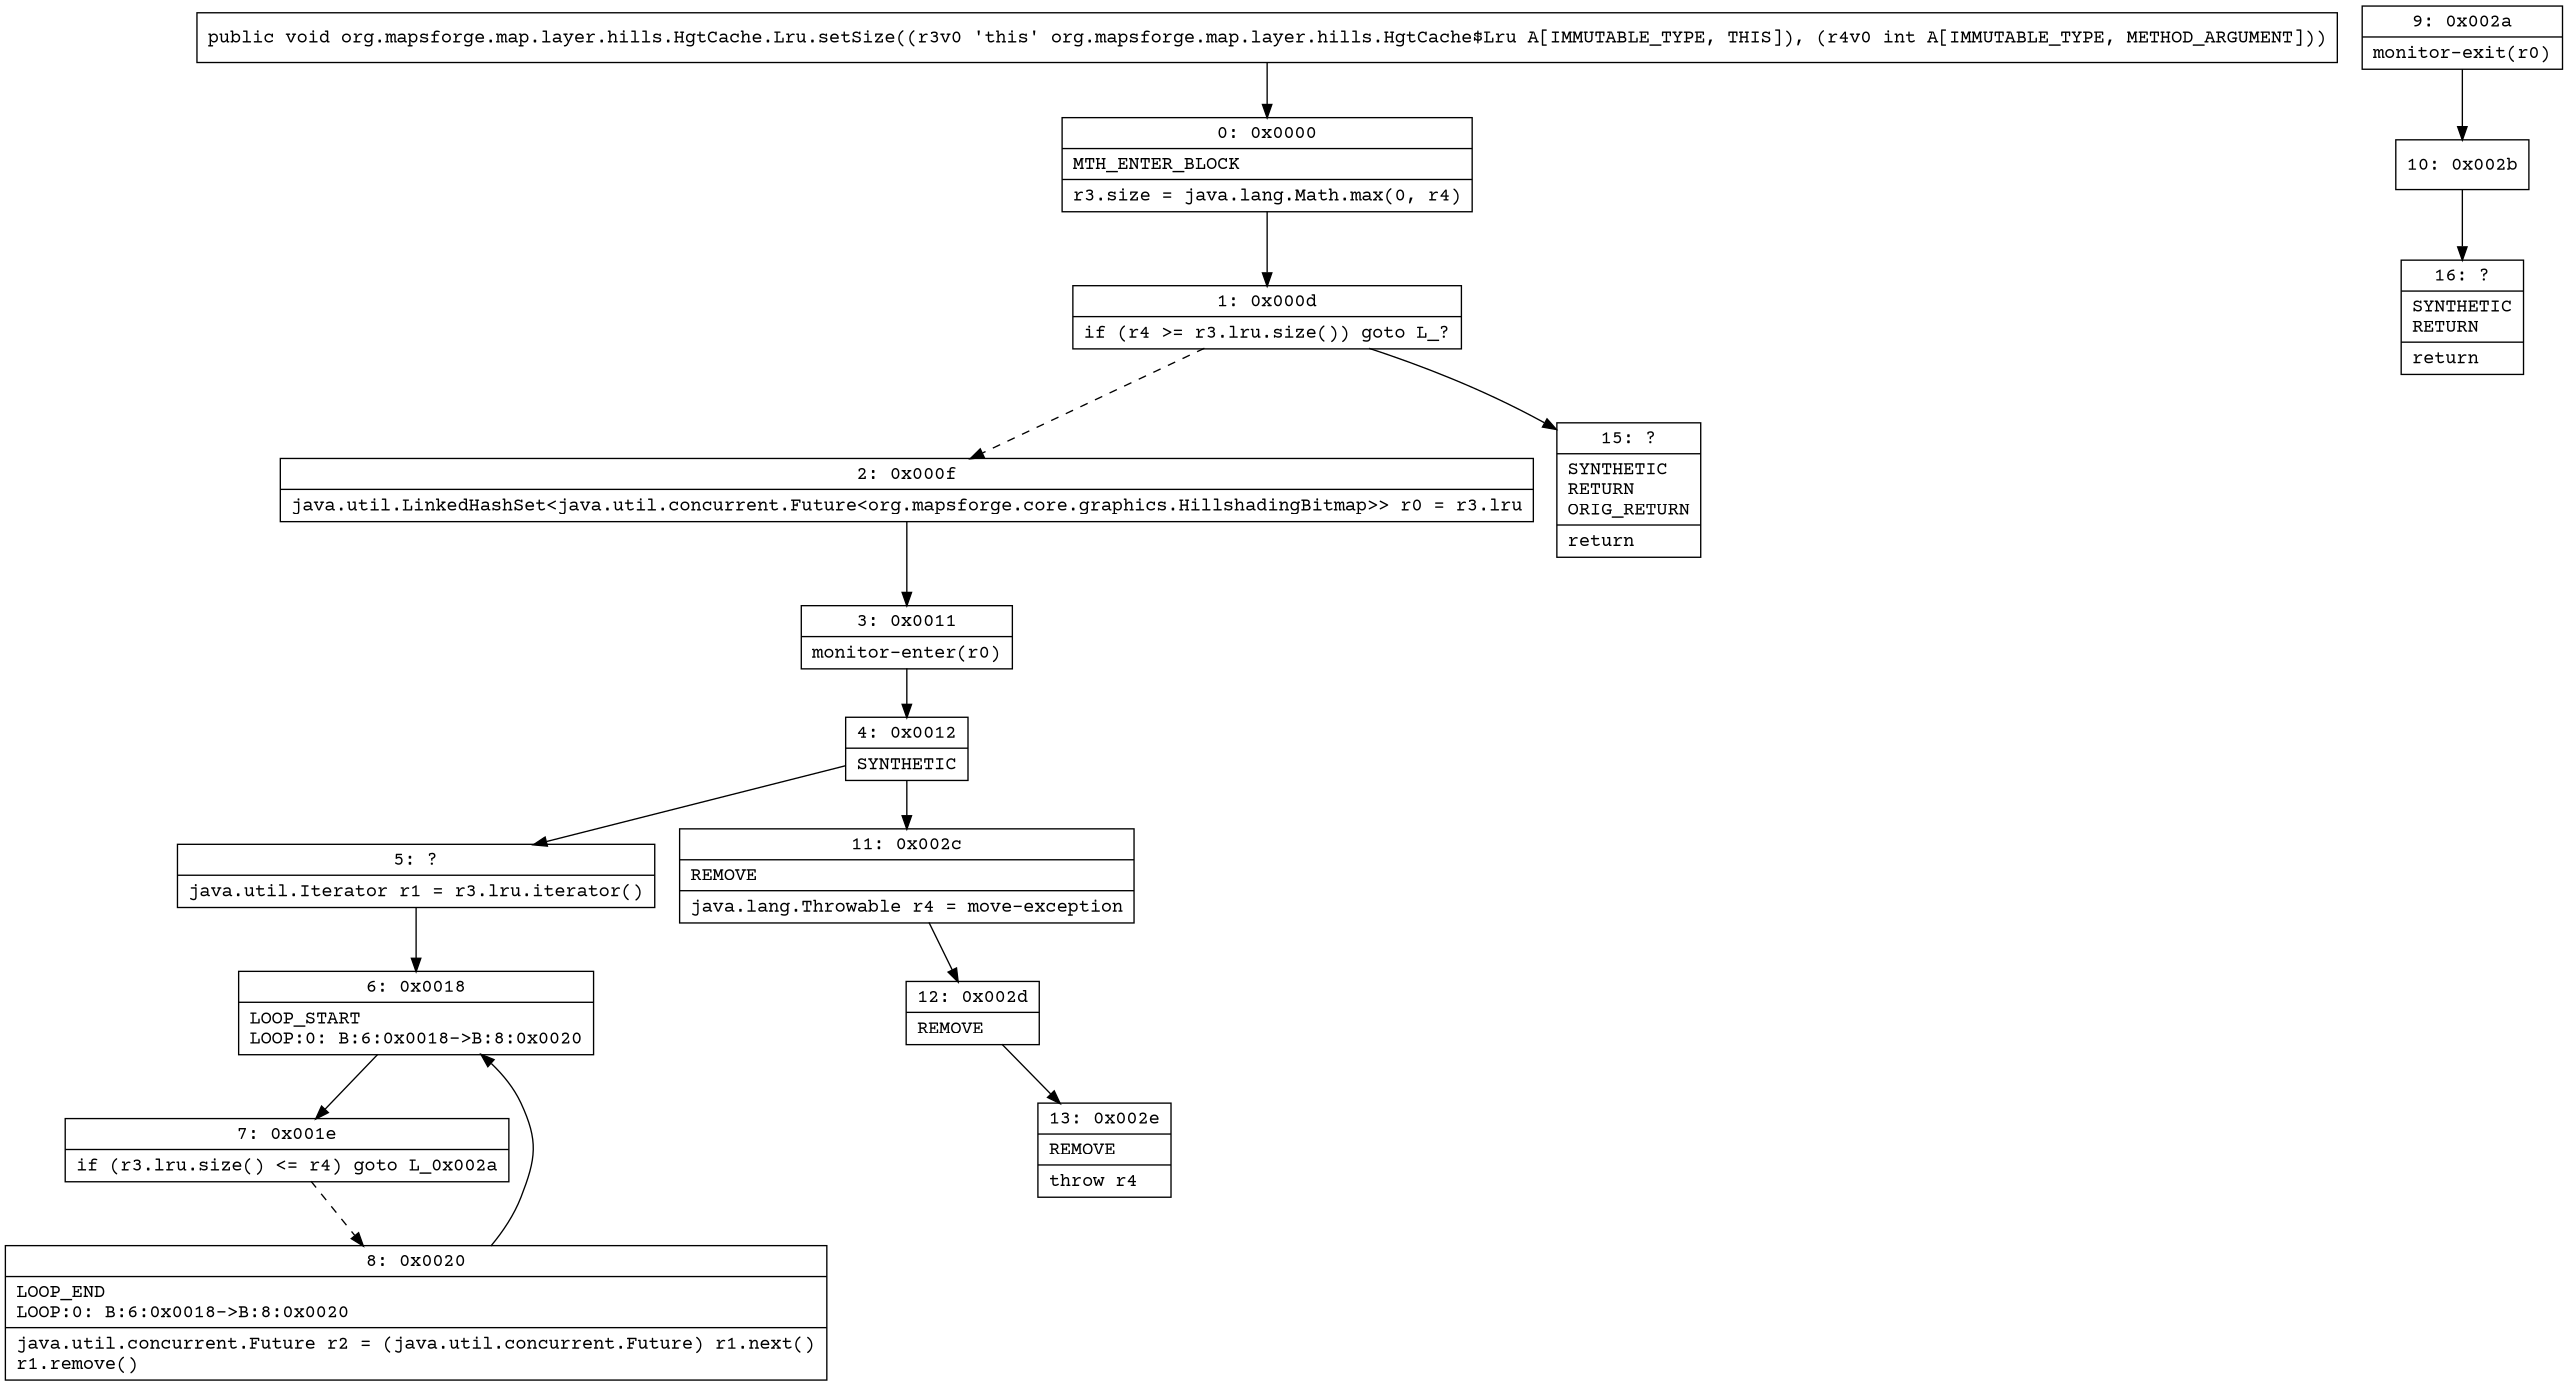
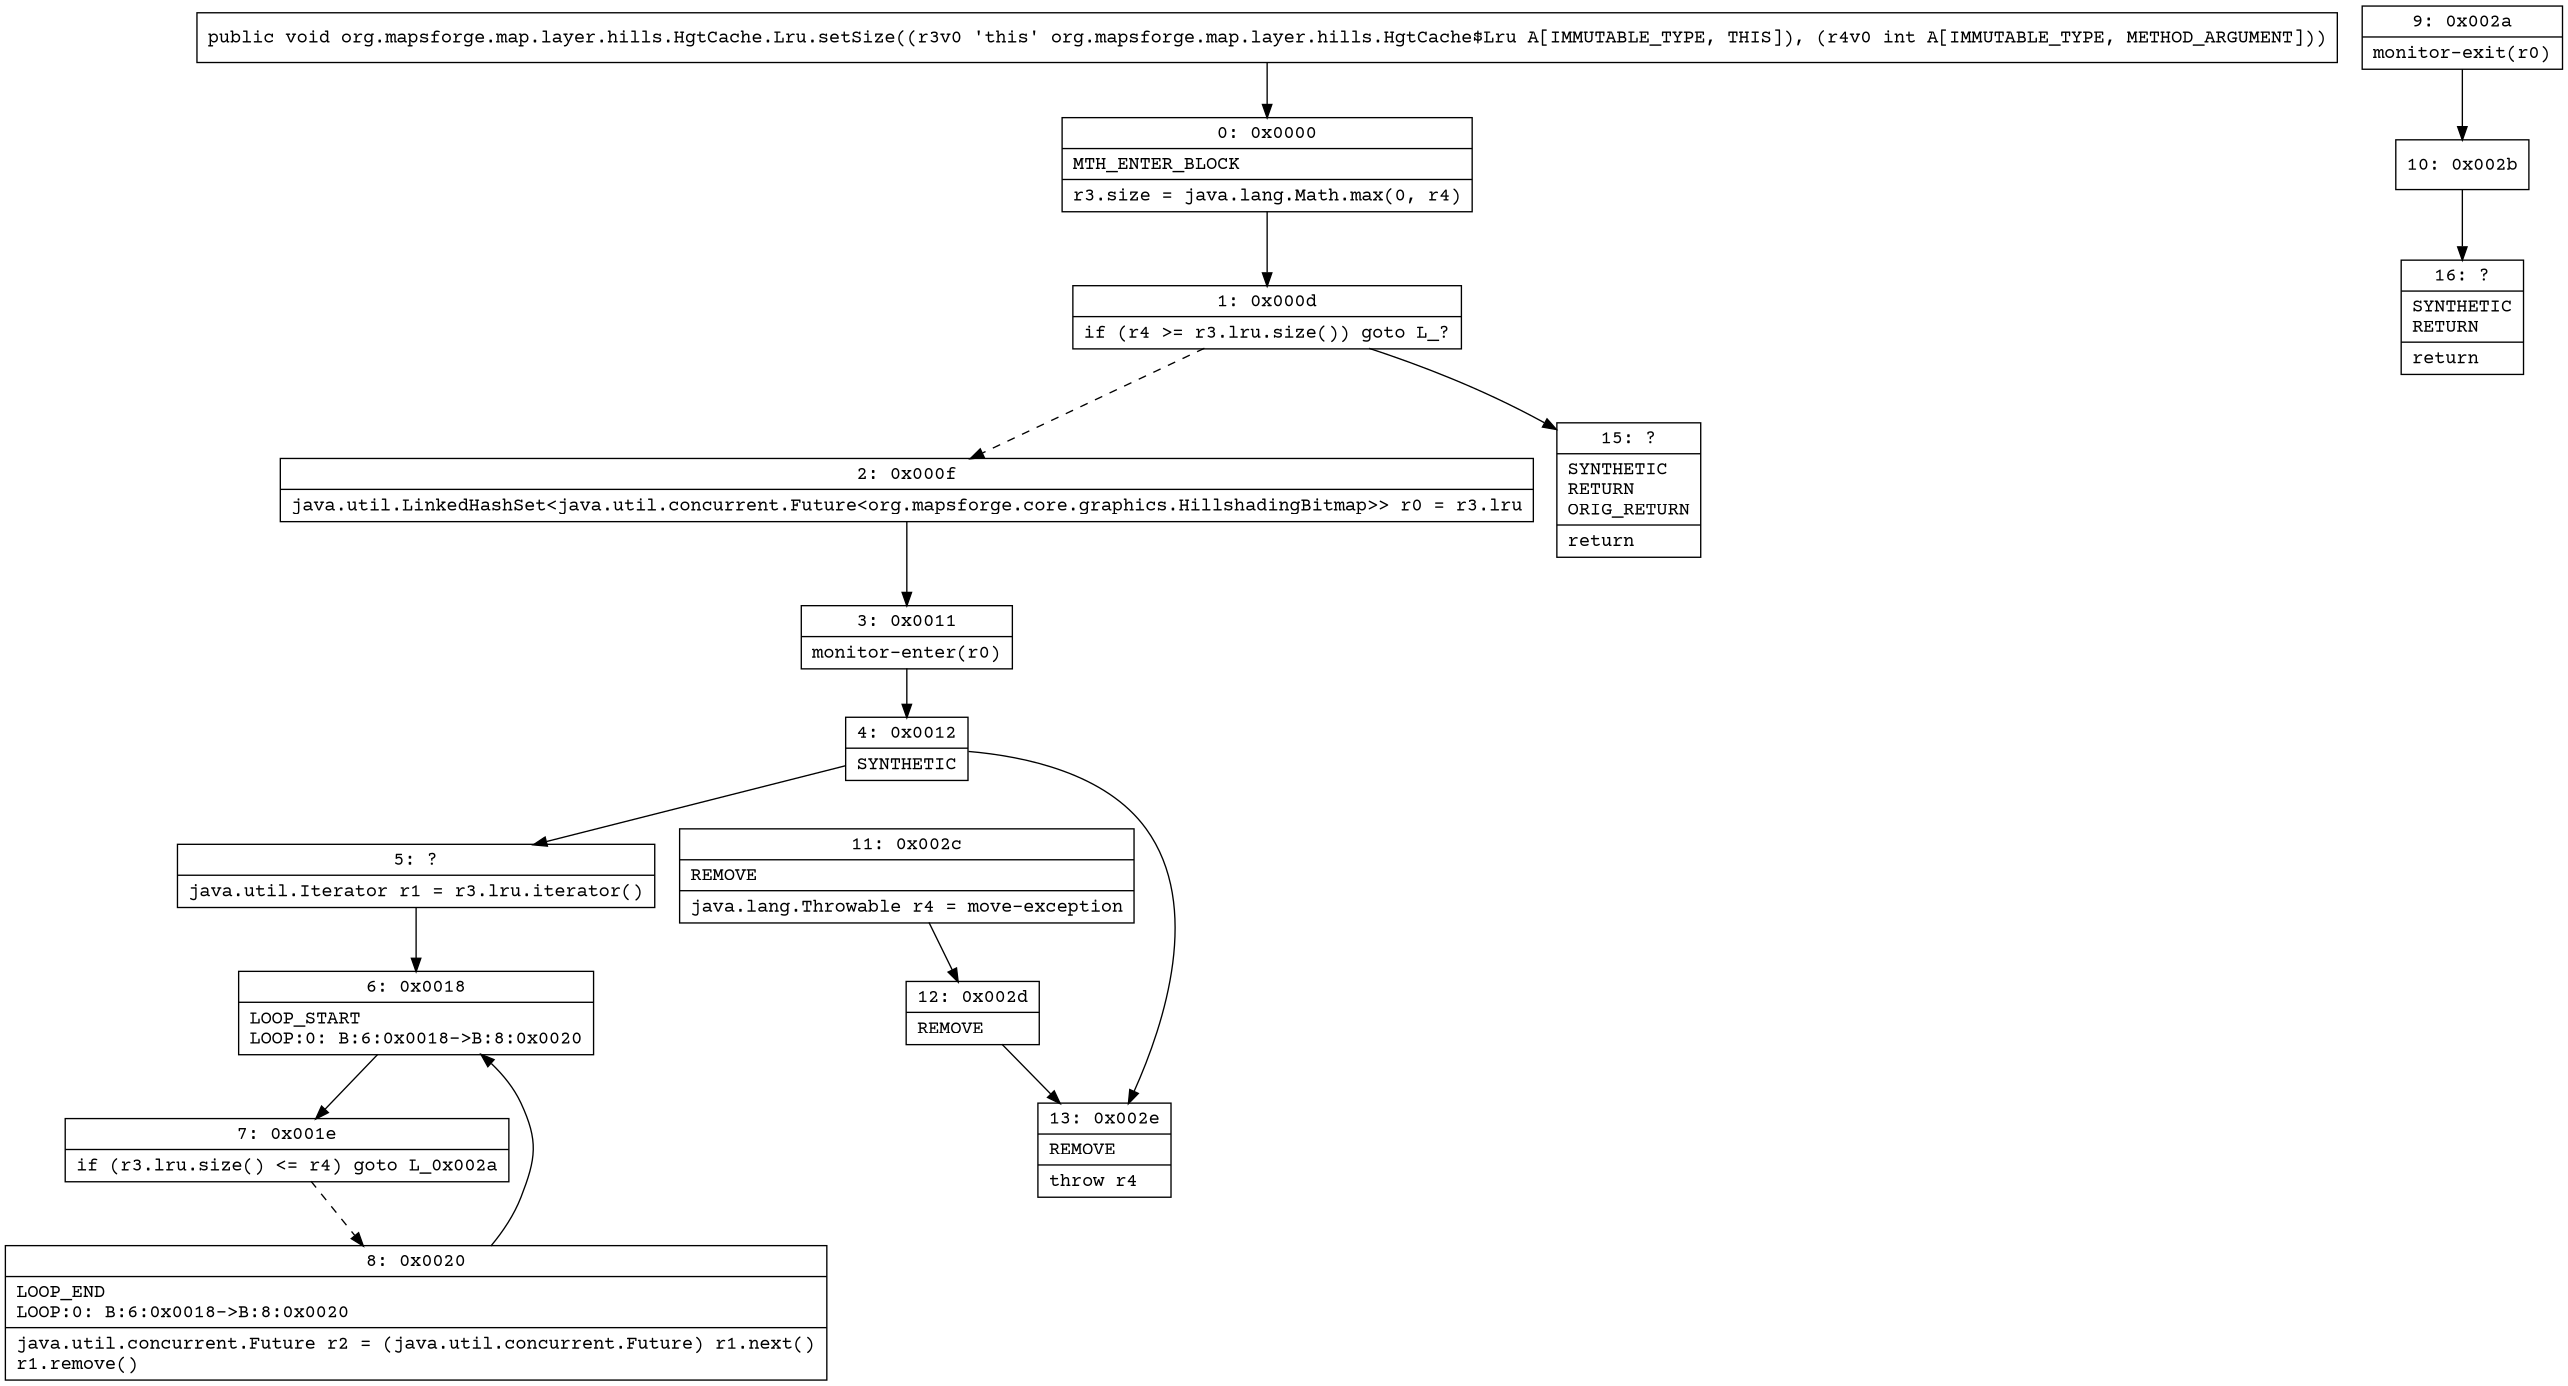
(907, 798) -> (1164, 862)
